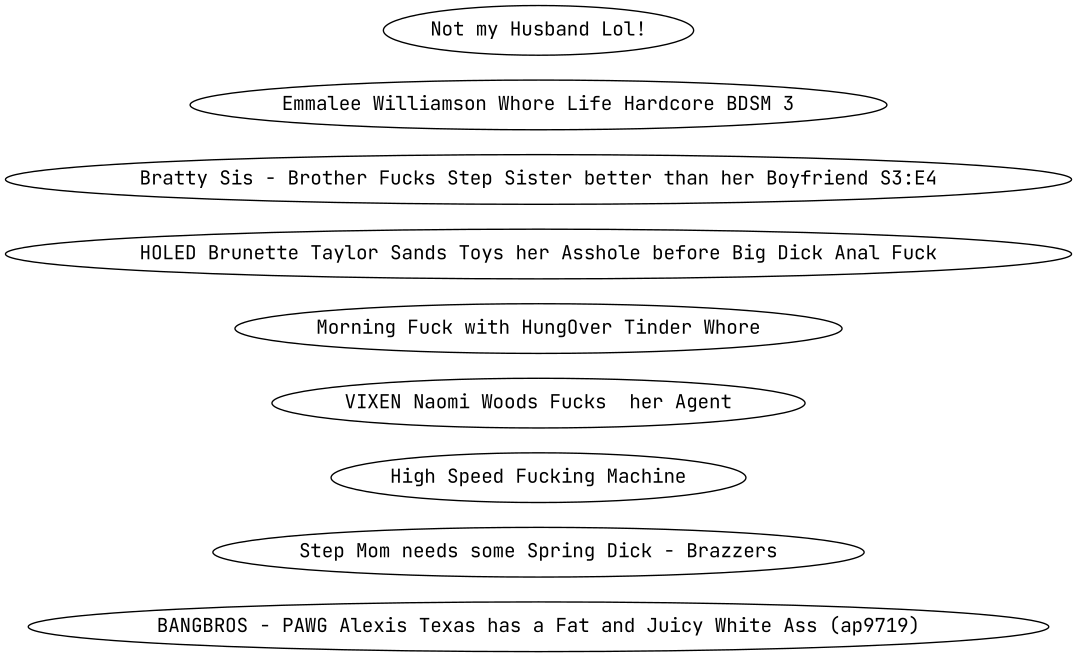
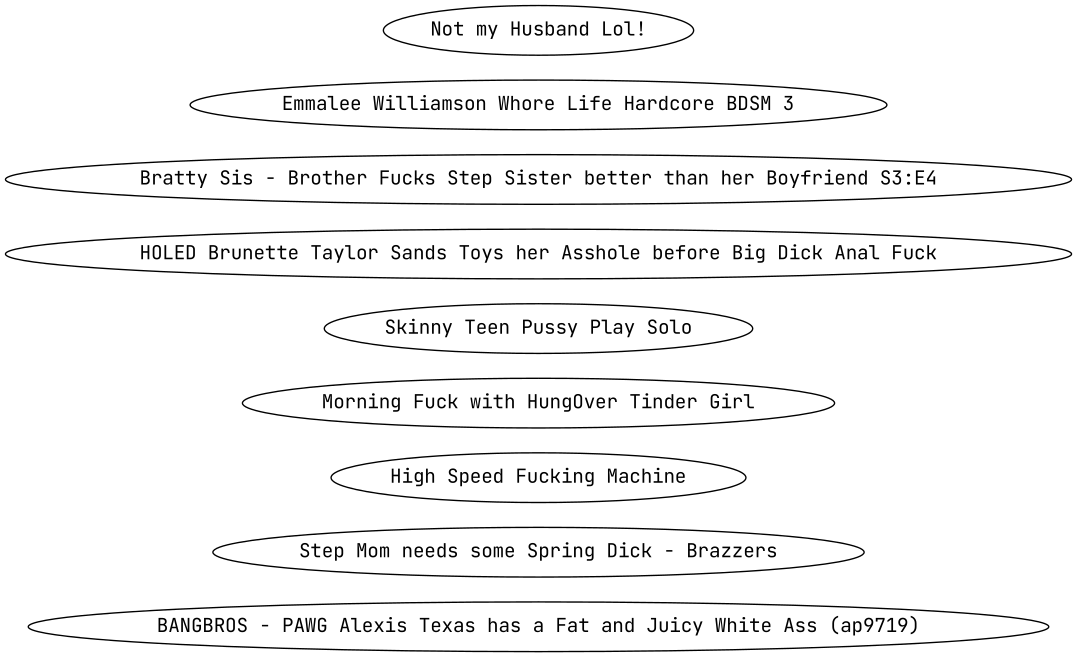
(539, 329) -> (539, 403)
none -> (539, 329)
(539, 403) -> none
